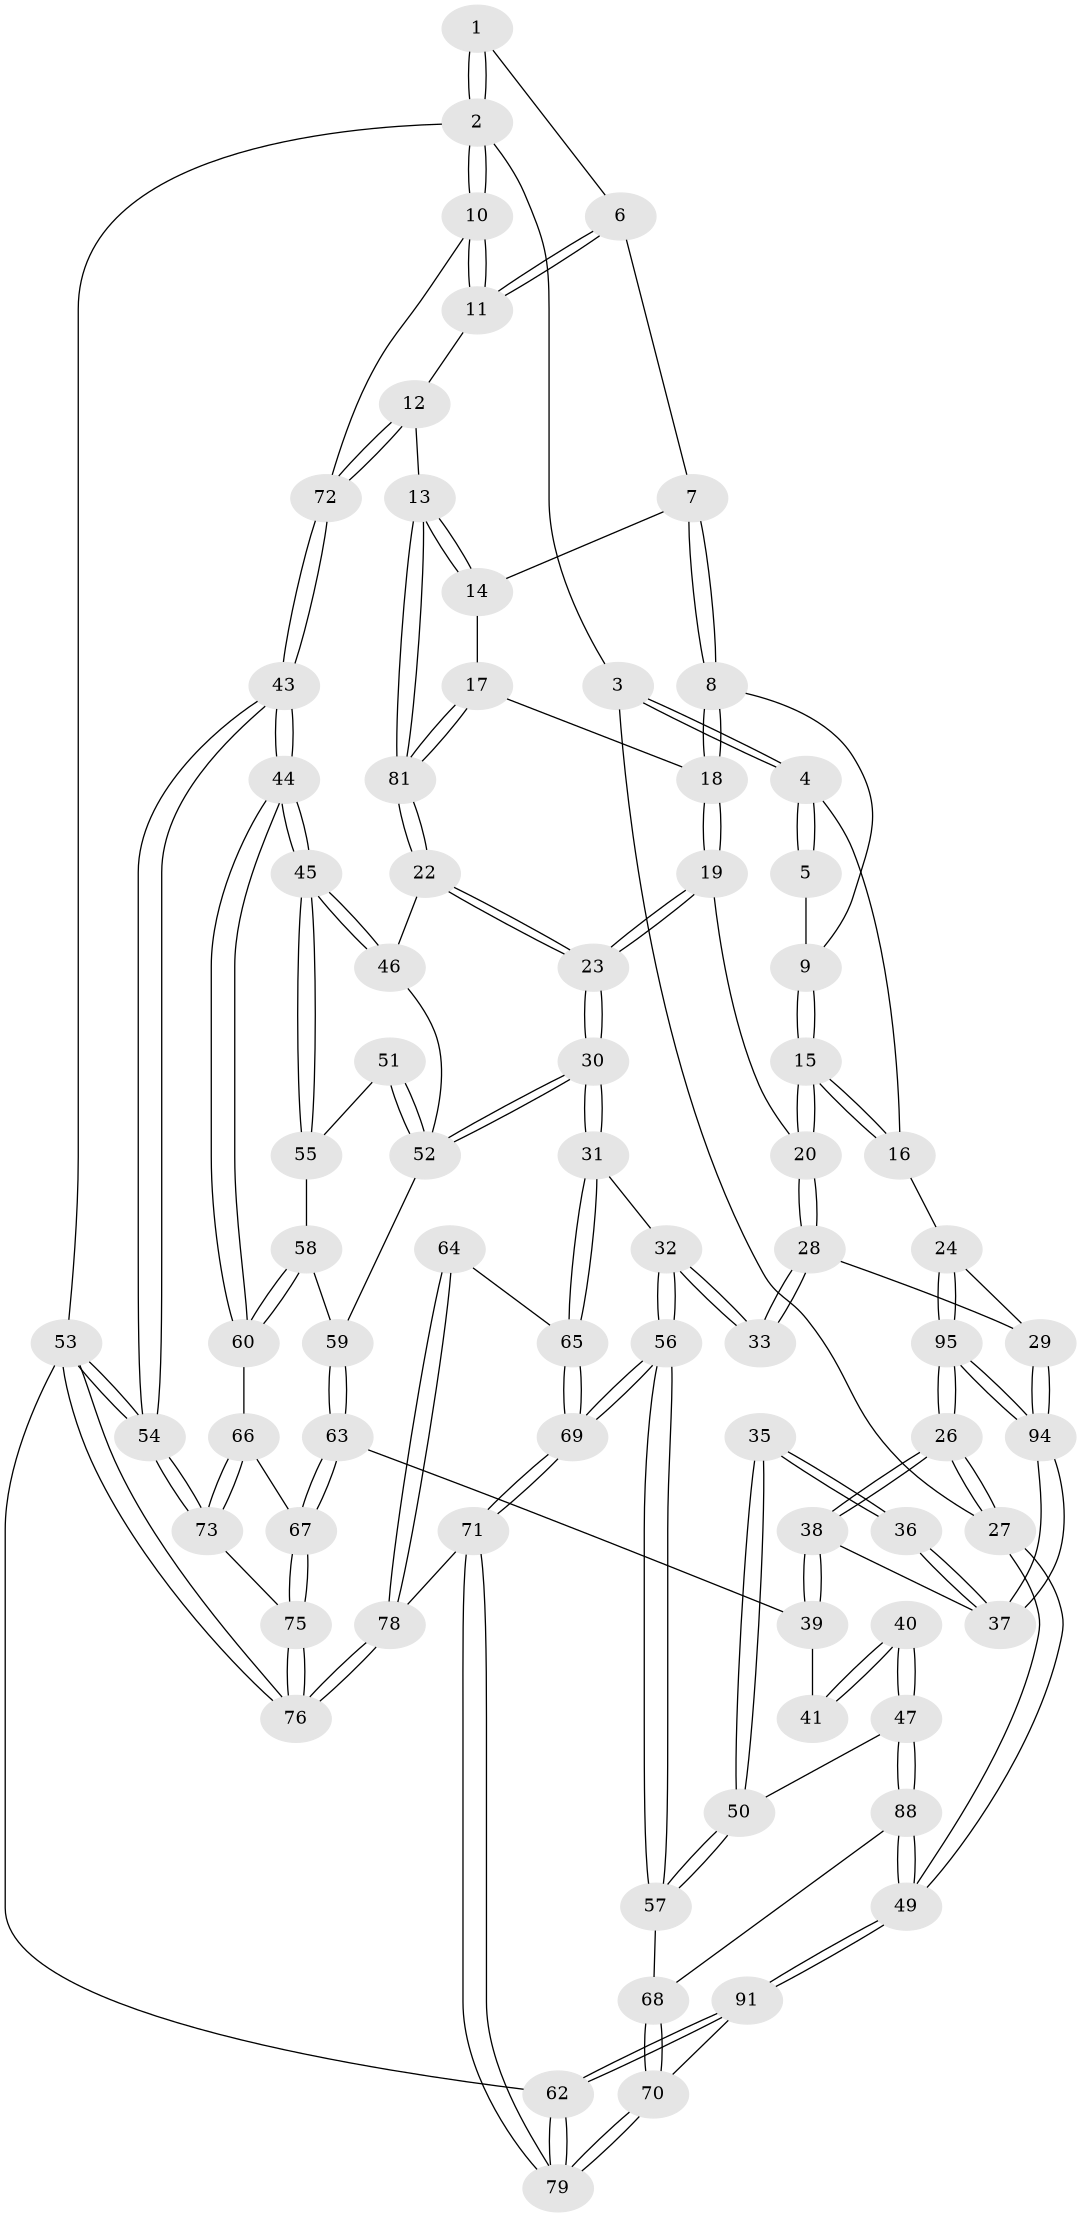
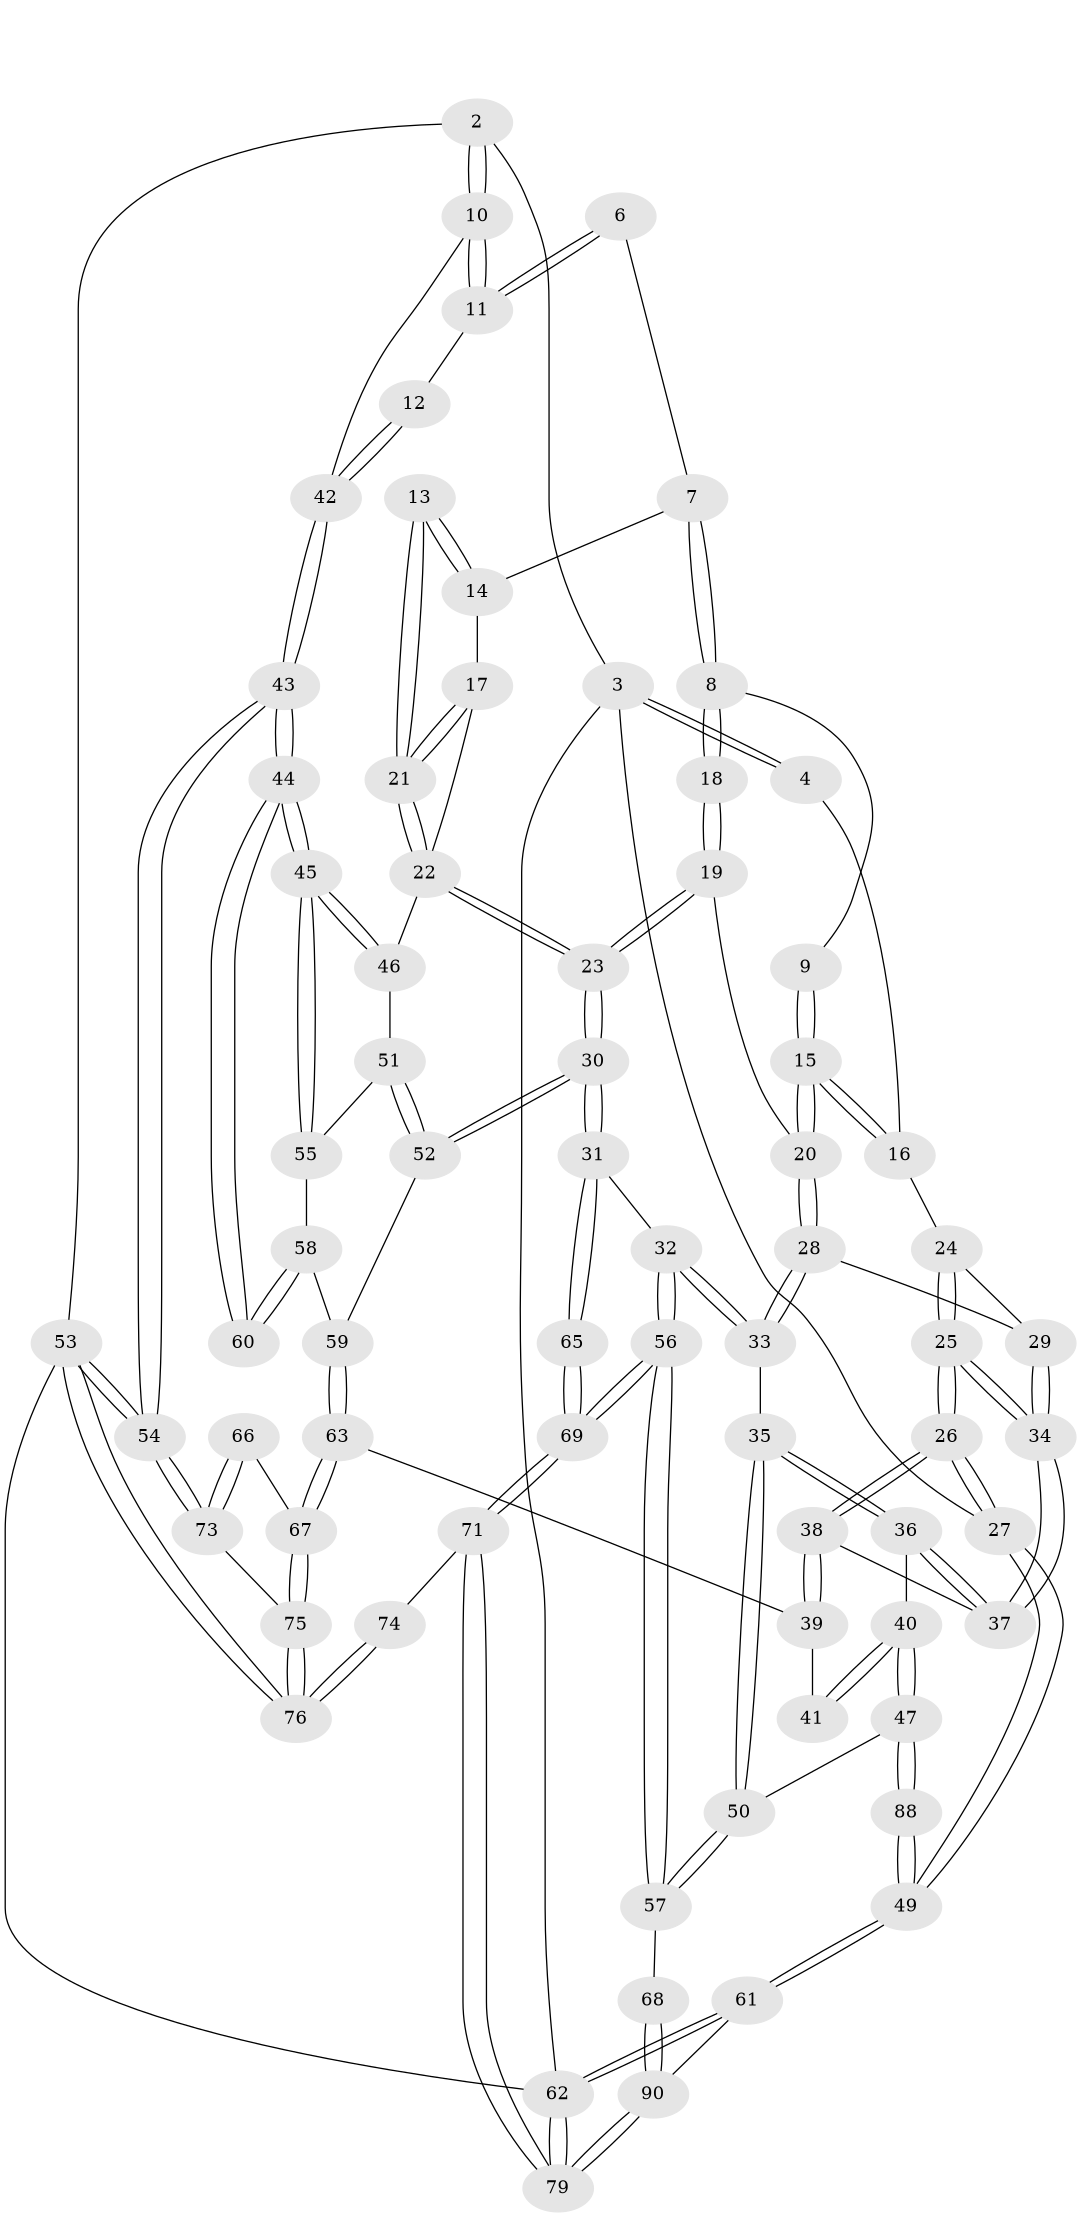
(477, 29) -> none
(417, 451) -> none
(326, 498) -> (326, 498)
(595, 733) -> (454, 780)
(400, 780) -> (400, 780)
(806, 874) -> none
(441, 1057) -> (390, 1015)
(450, 1249) -> none
(947, 1343) -> (947, 1343)
none -> (521, 1379)
(244, 1390) -> none
none -> (760, 1390)
(1041, 1437) -> (1041, 1437)
none -> (906, 1569)
(390, 1625) -> (390, 1625)
(780, 1907) -> none
(747, 2001) -> (747, 2001)
(653, 2094) -> (653, 2094)
